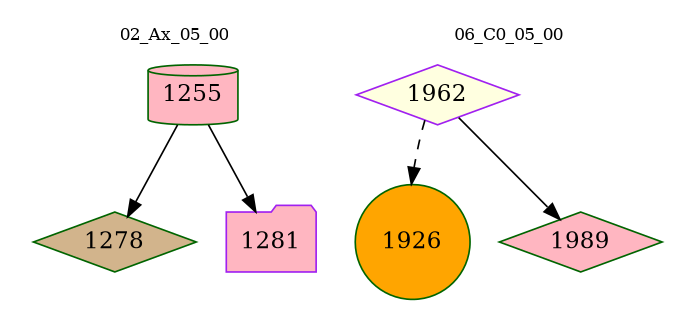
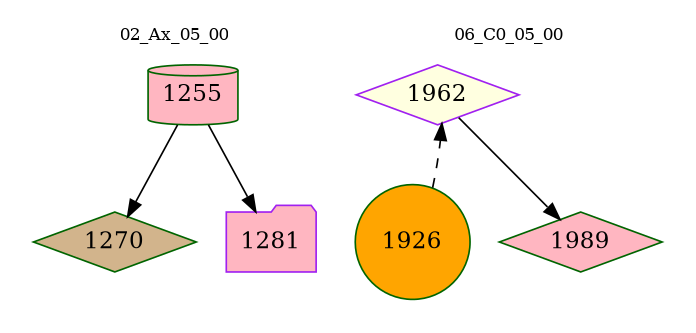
(419, 144) -> (437, 164)
(115, 242) -> (115, 242)
